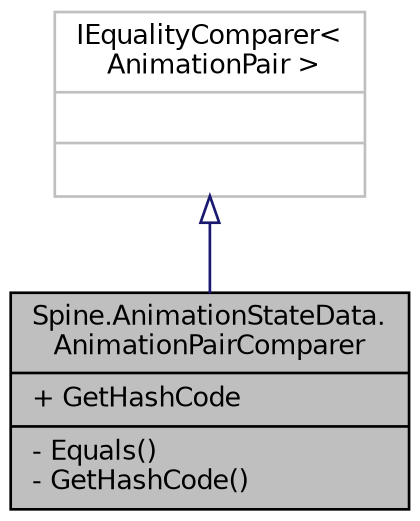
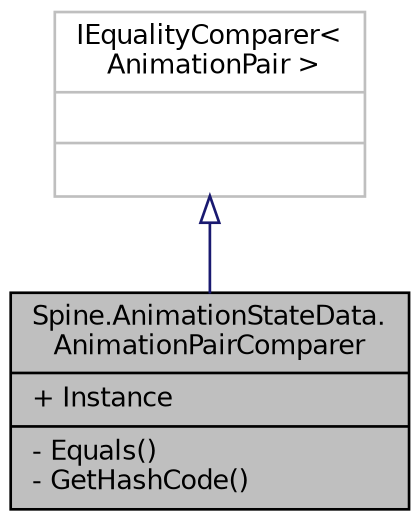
(138, 398) -> (103, 398)
